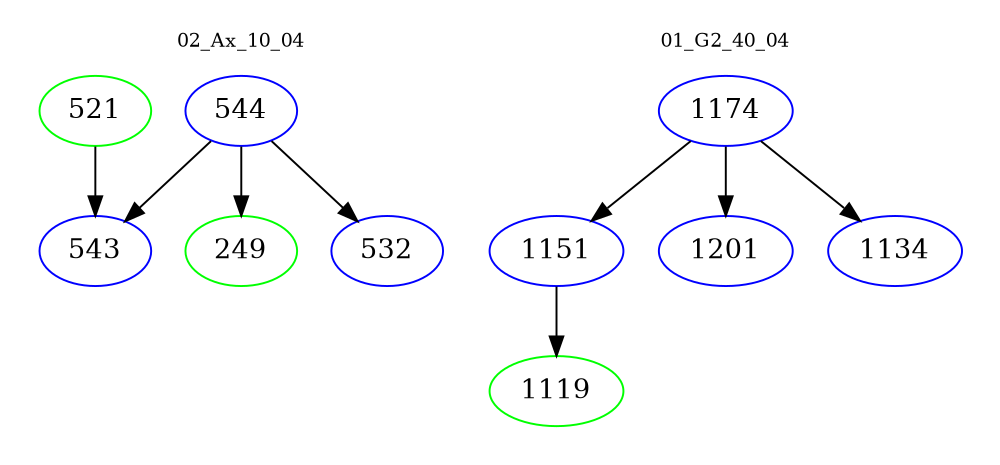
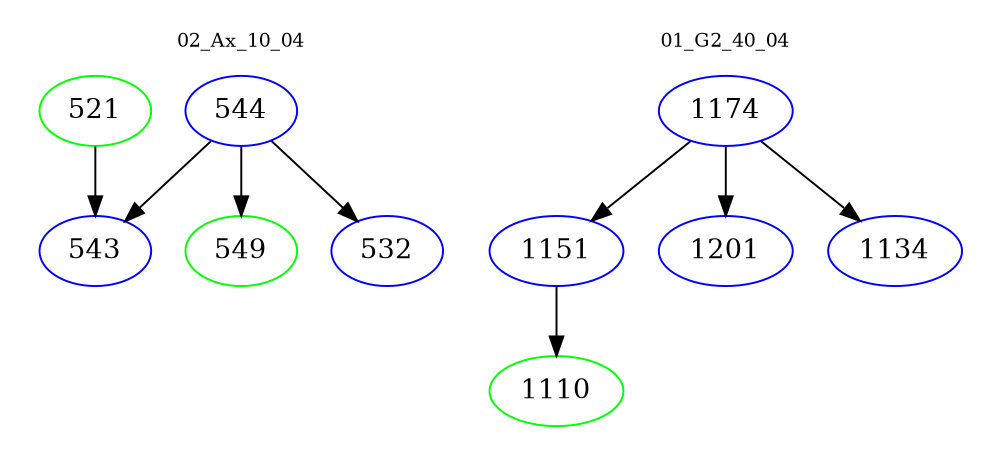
(241, 251) -> (241, 251)
(557, 391) -> (557, 391)
